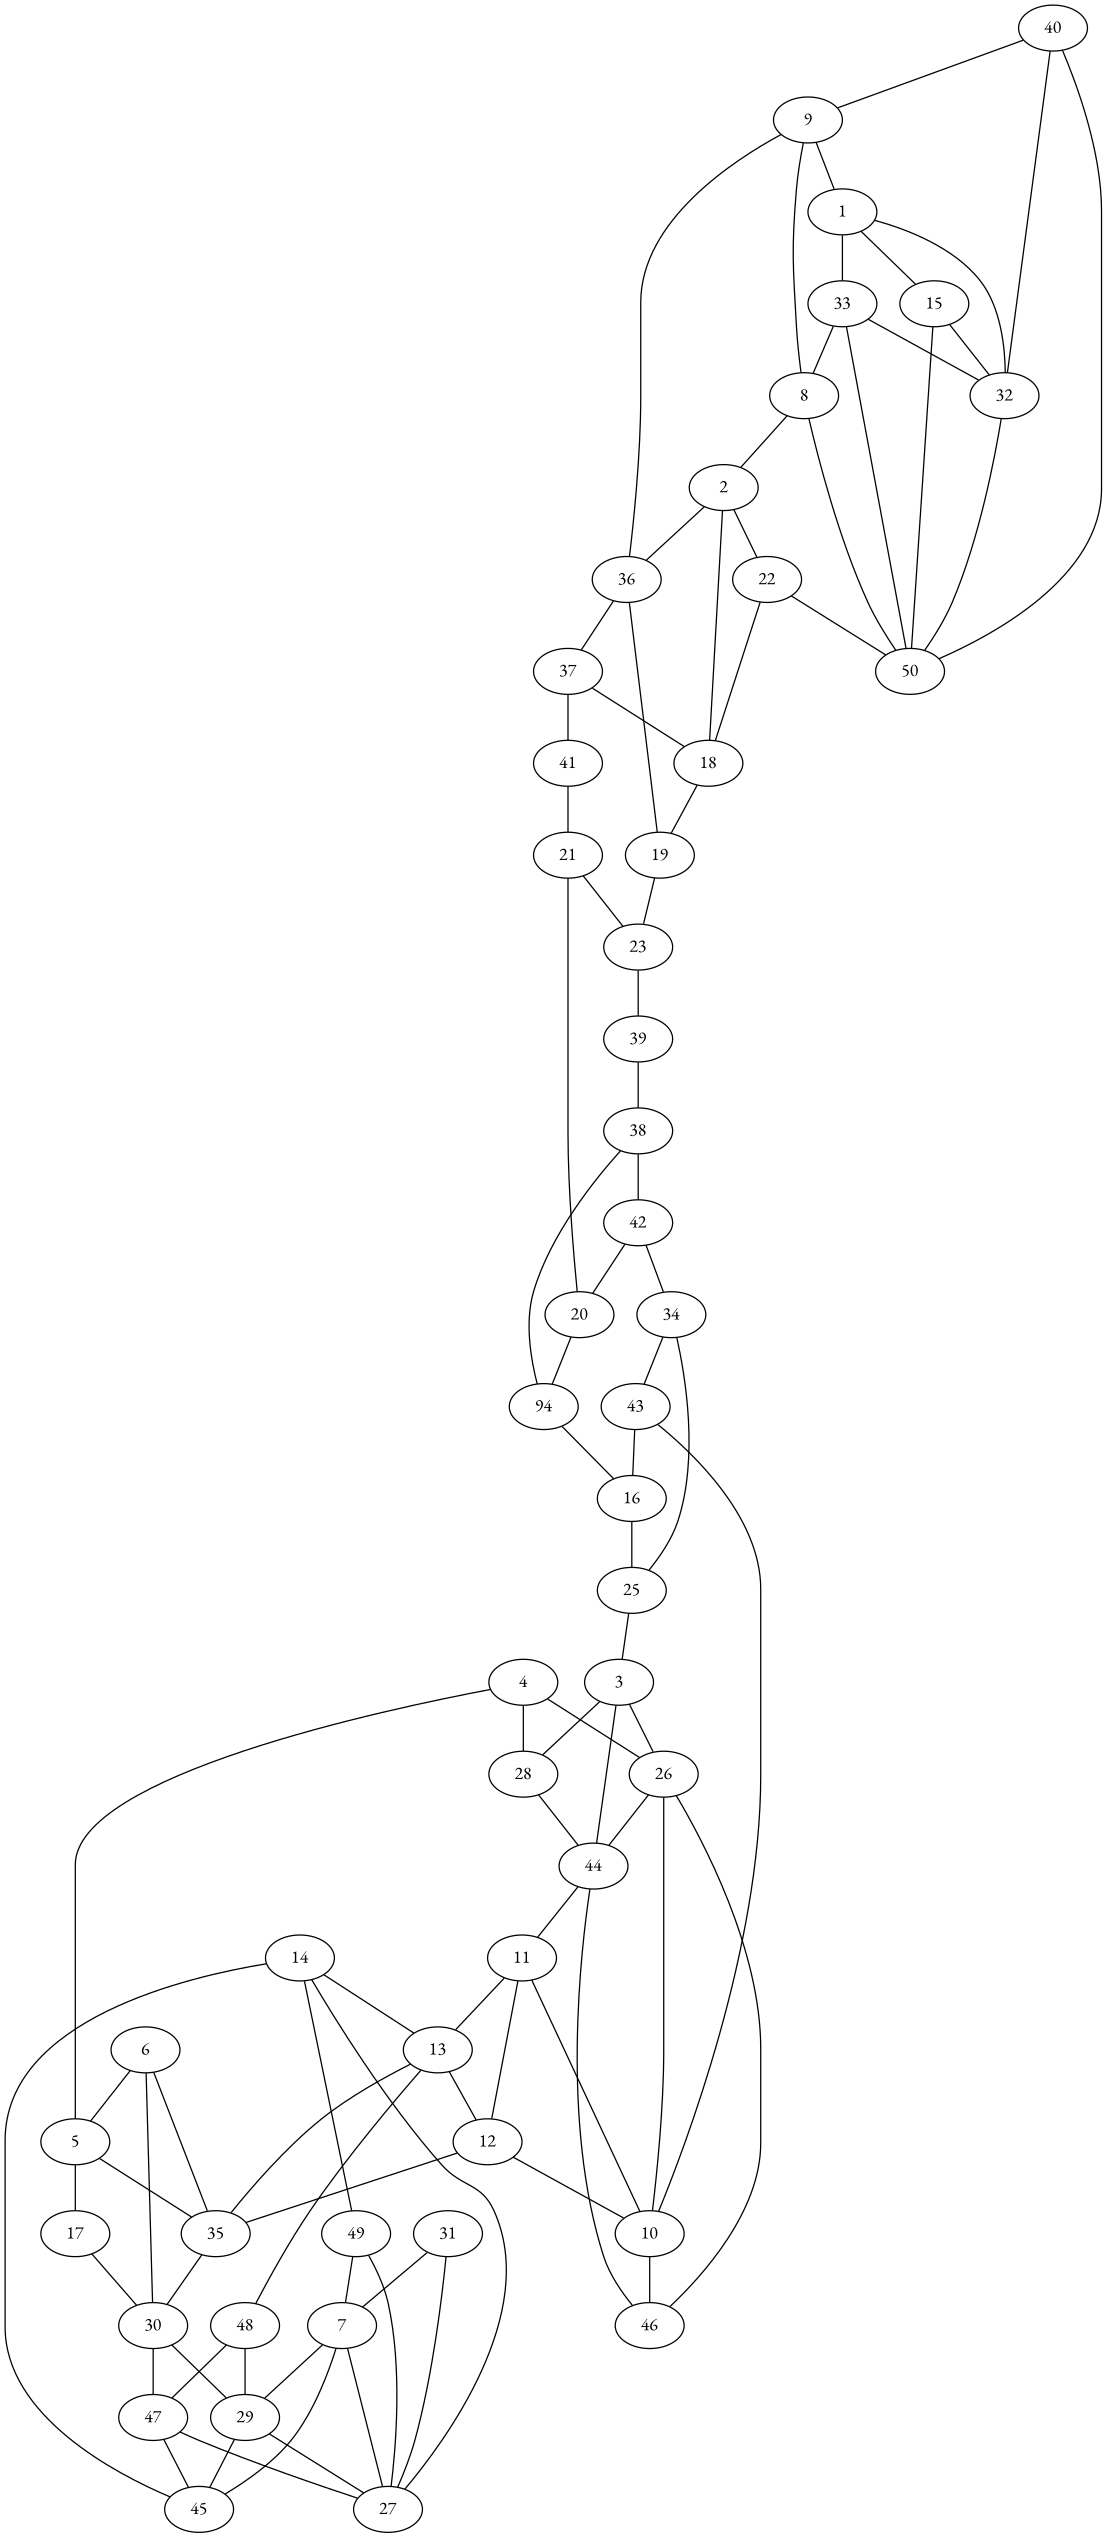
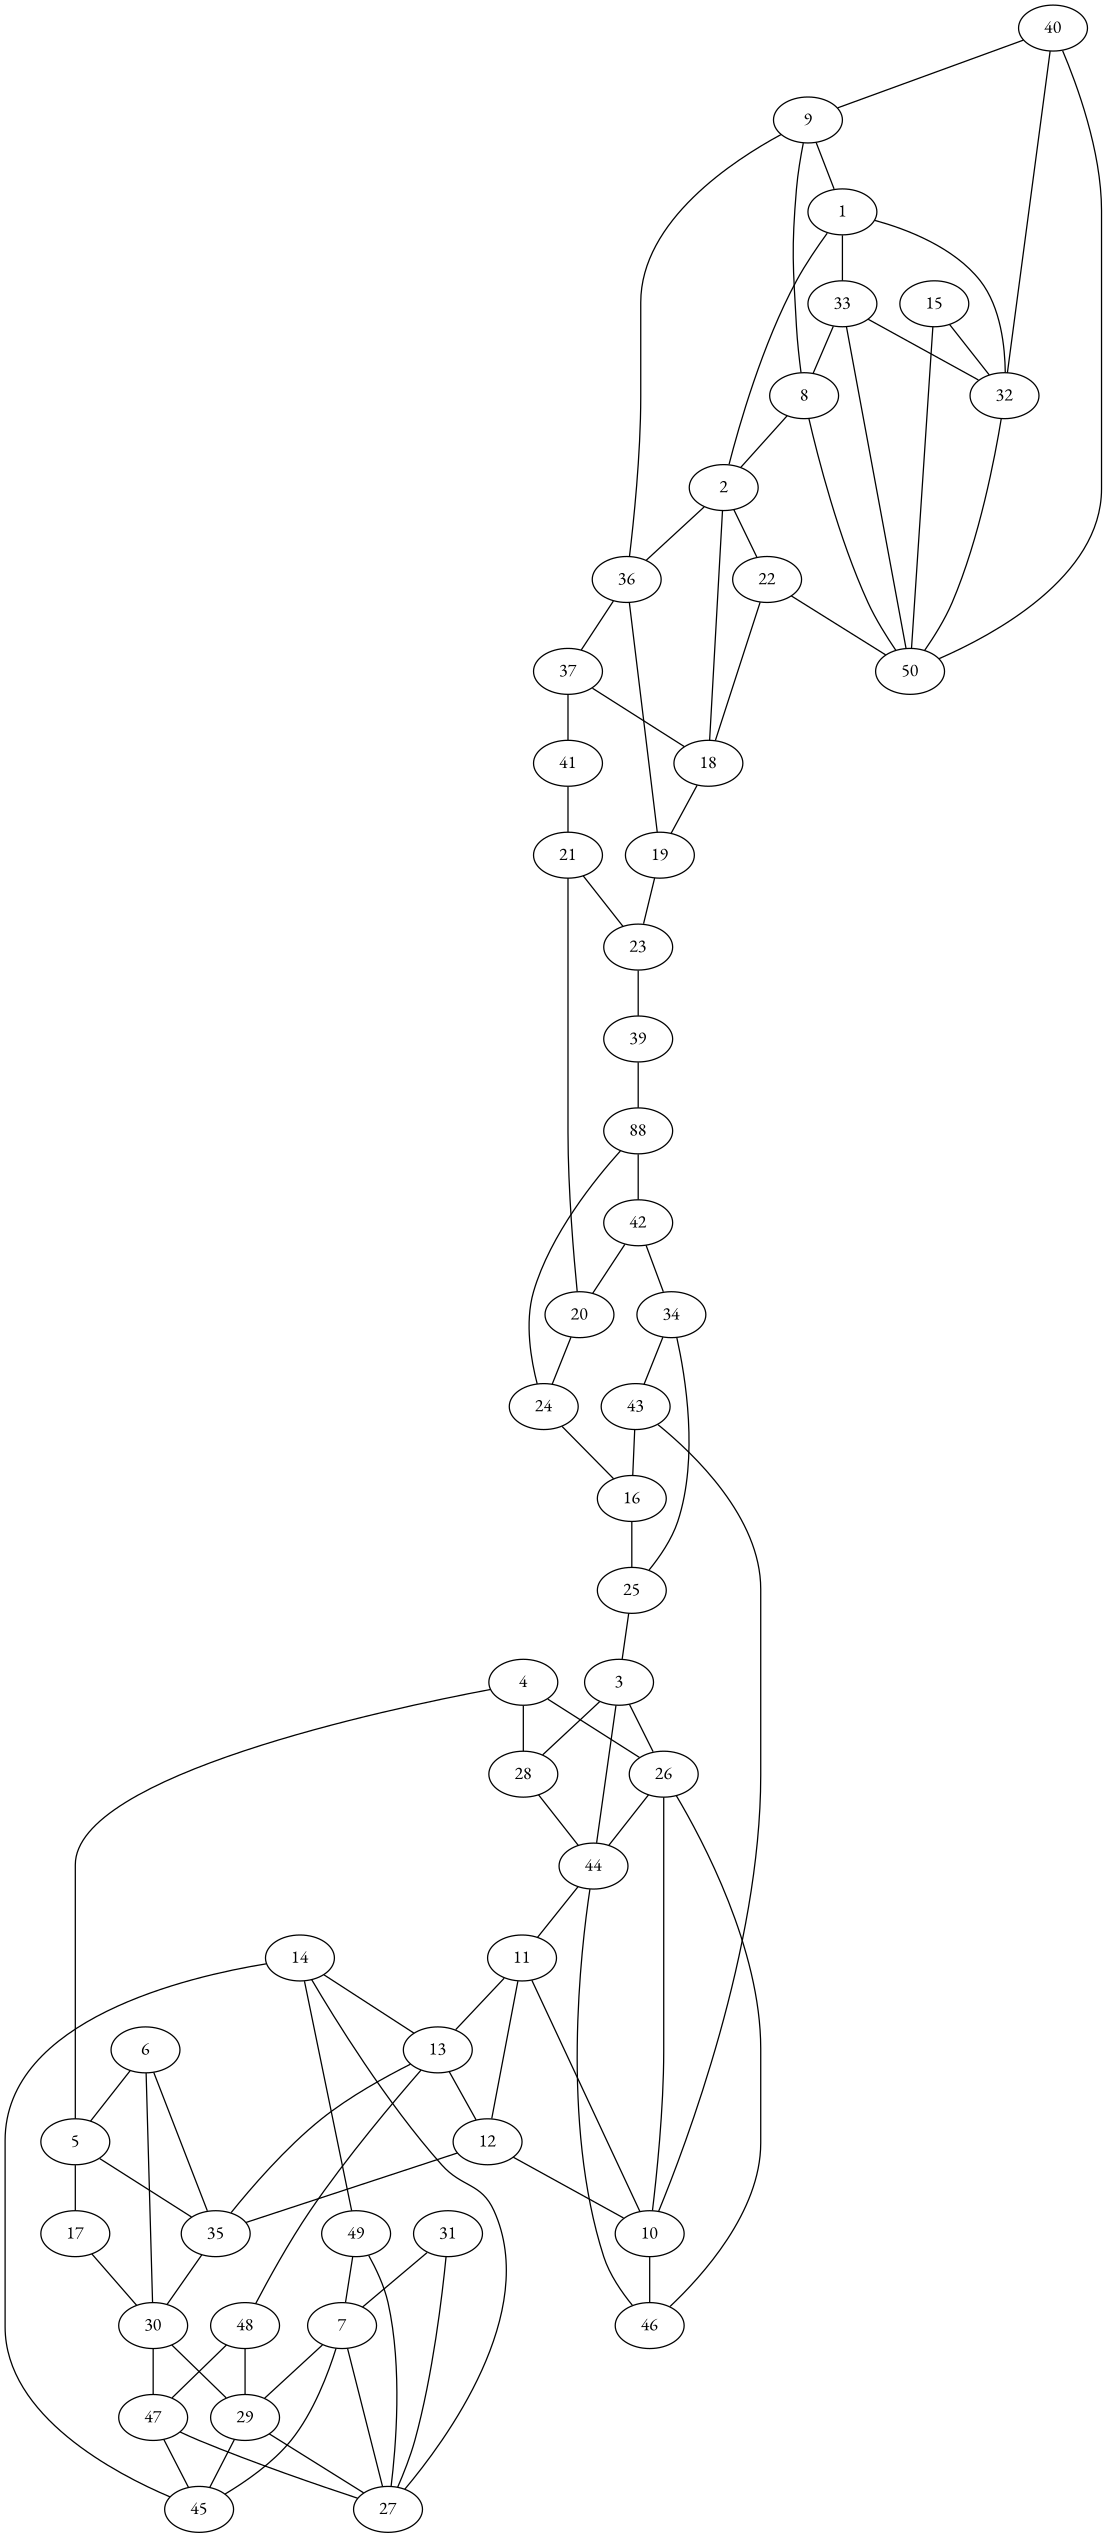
(888, 258) -> (768, 344)
(638, 1131) -> (638, 1131)
(544, 1407) -> (544, 1407)
